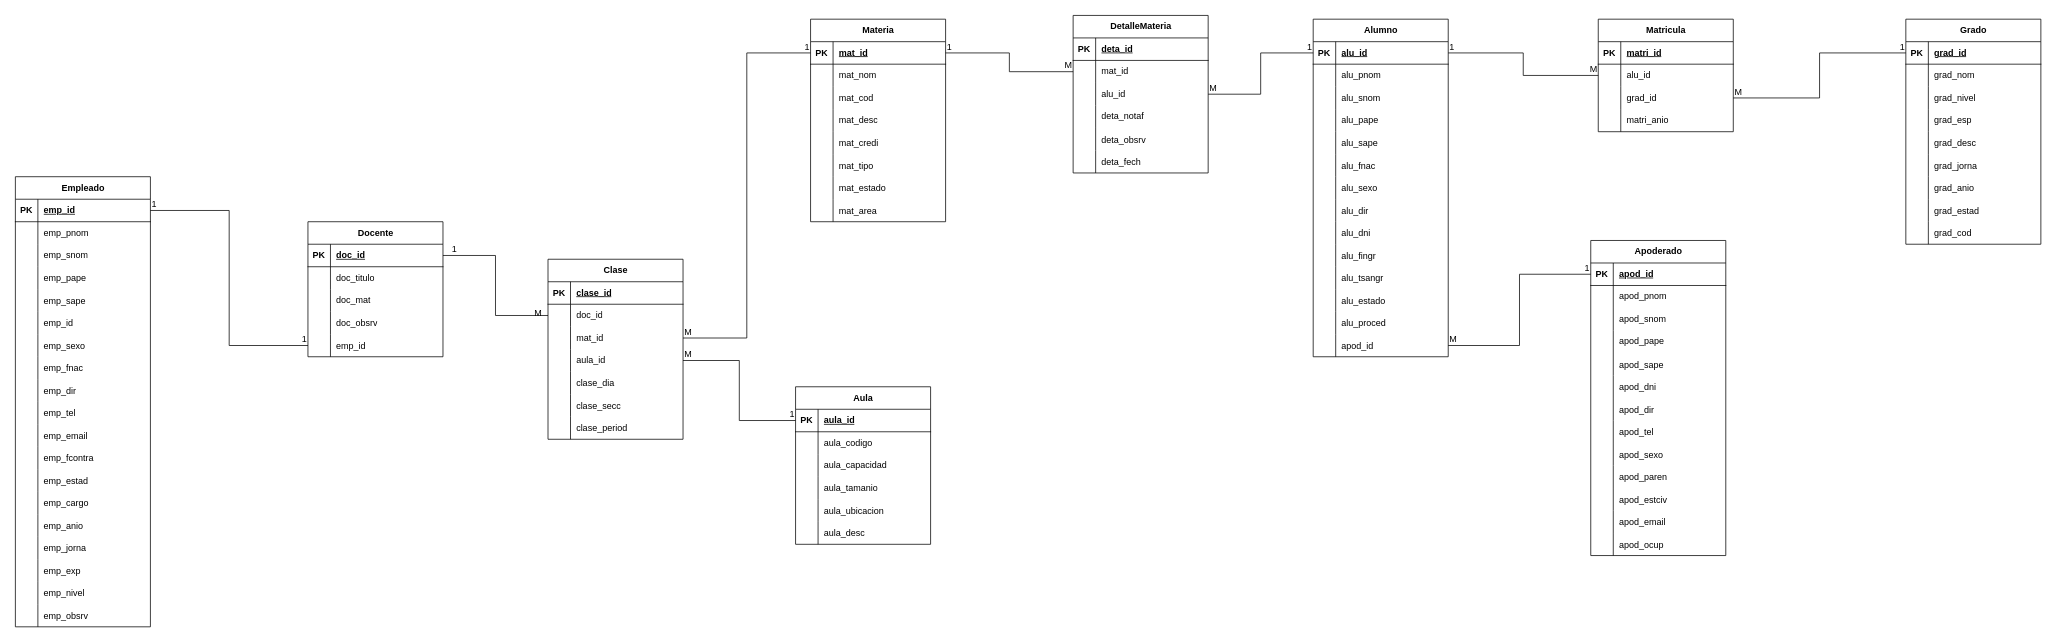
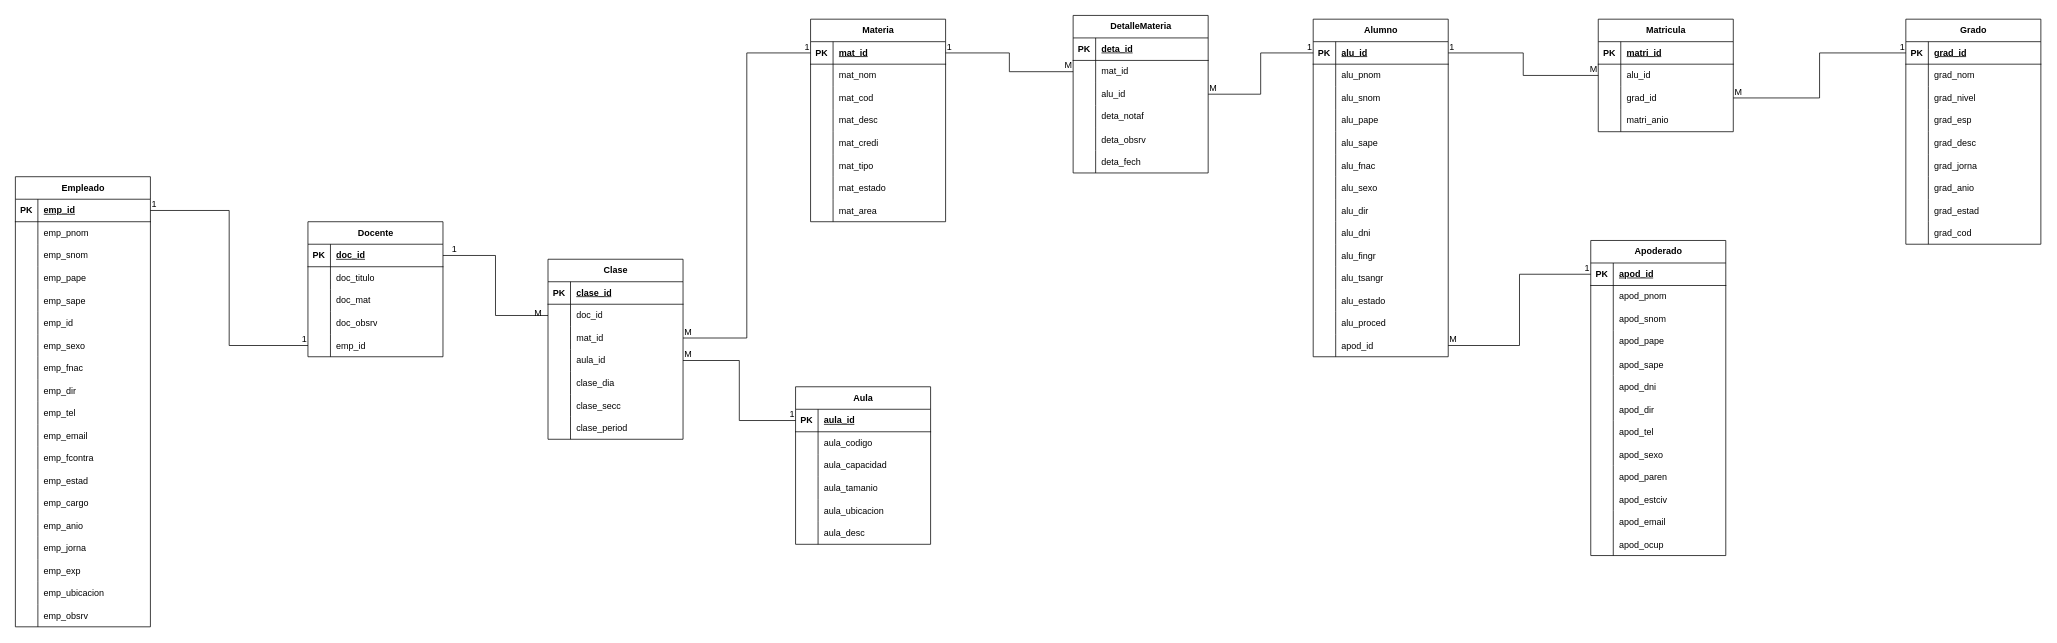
(64, 593) -> (74, 593)
